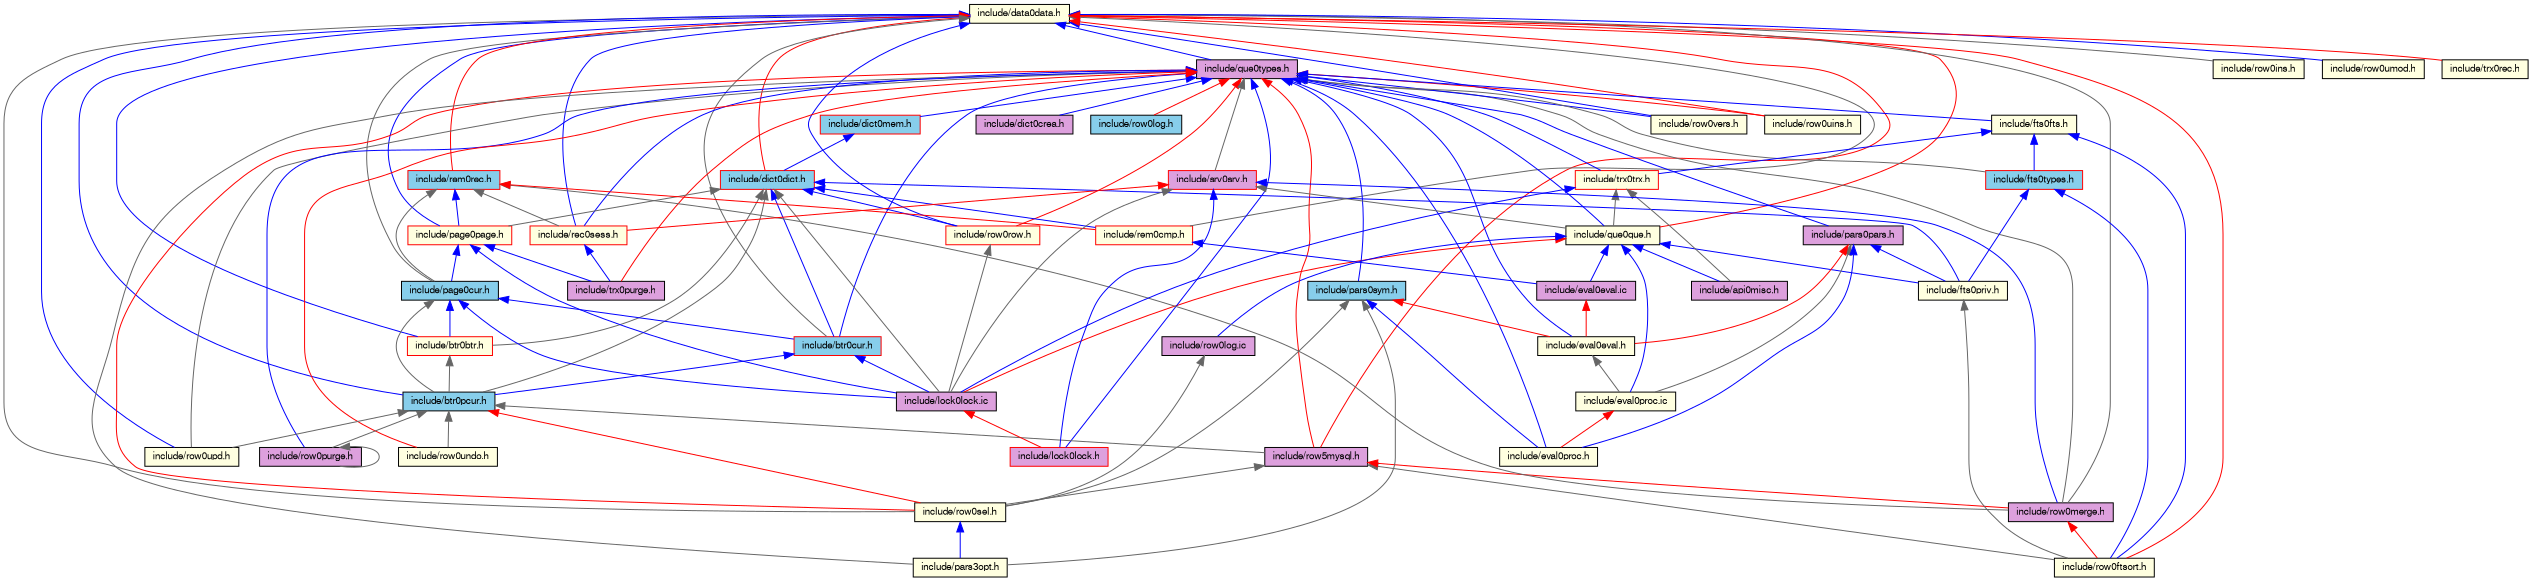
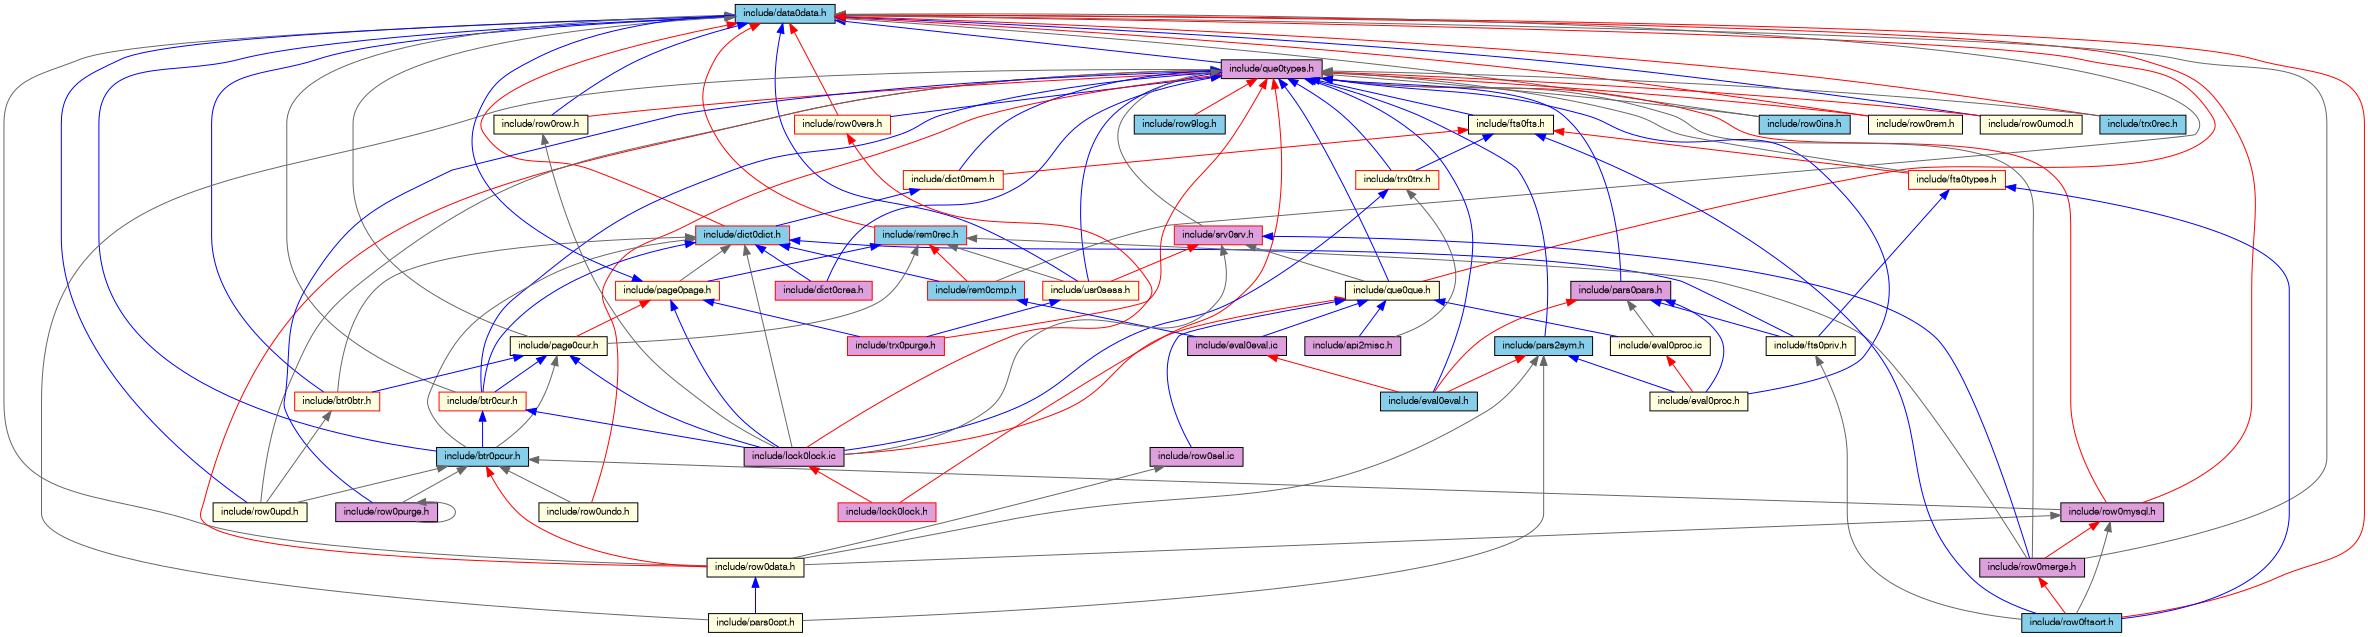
(1020, 14) -> (785, 14)
(459, 60) -> (487, 97)
(1365, 69) -> (814, 70)
(2259, 69) -> (1805, 125)
(2485, 69) -> (2143, 125)
none -> (1697, 84)
none -> (1546, 93)
none -> (1786, 98)
(870, 125) -> (953, 180)
(1024, 125) -> (824, 291)
(1136, 125) -> (1180, 125)
(1699, 125) -> (843, 125)
(1813, 125) -> (1915, 125)
none -> (1231, 152)
(2034, 157) -> (1736, 153)
(2034, 180) -> (1957, 180)
(863, 204) -> (793, 270)
(1614, 214) -> none
(578, 235) -> (1091, 291)
(993, 235) -> (541, 125)
(1144, 235) -> (976, 291)
(1794, 264) -> none
(454, 268) -> (605, 322)
(1205, 269) -> (1108, 370)
none -> (1143, 275)
(450, 291) -> (559, 346)
(616, 291) -> (896, 346)
(1357, 291) -> (1544, 346)
(1739, 291) -> (1353, 346)
(1103, 293) -> none
(838, 346) -> (483, 401)
(1208, 346) -> (1197, 457)
(1586, 346) -> (1429, 401)
(1609, 378) -> none
(449, 379) -> (296, 461)
(1316, 457) -> (2112, 512)
(960, 512) -> (756, 568)
(960, 568) -> (756, 623)
(2104, 568) -> (2072, 623)
